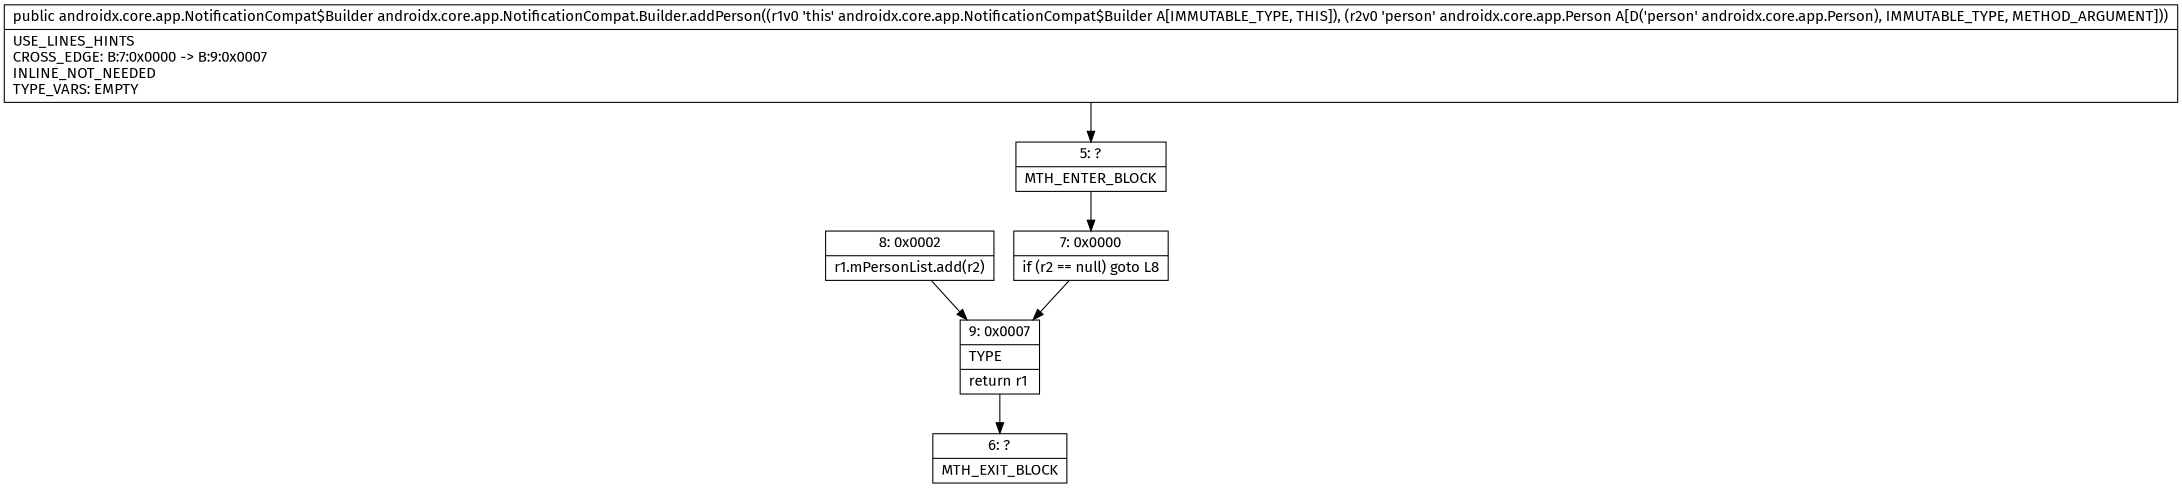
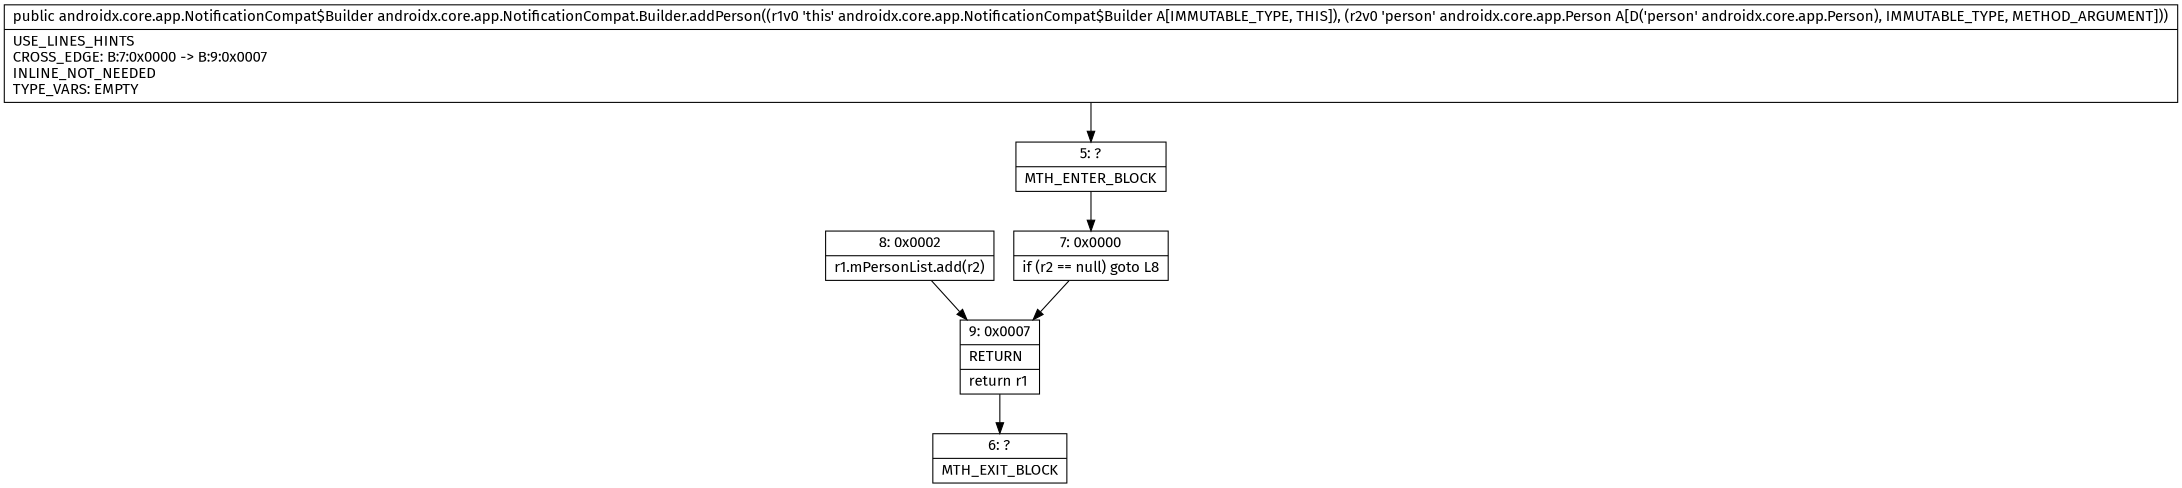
(985, 357) -> (996, 357)
